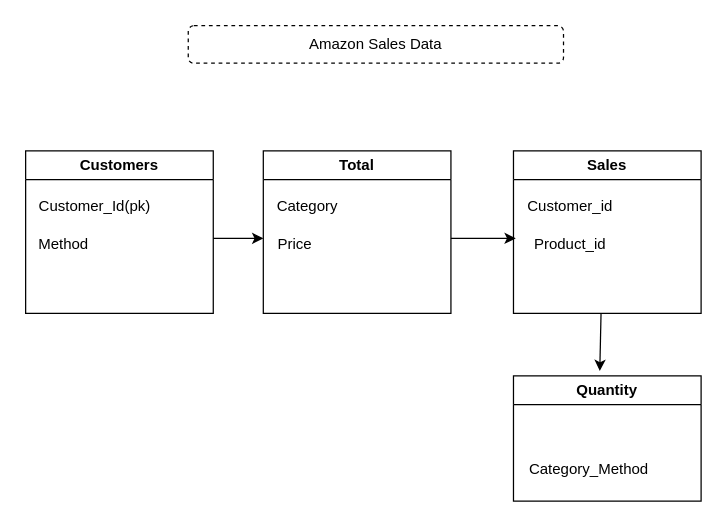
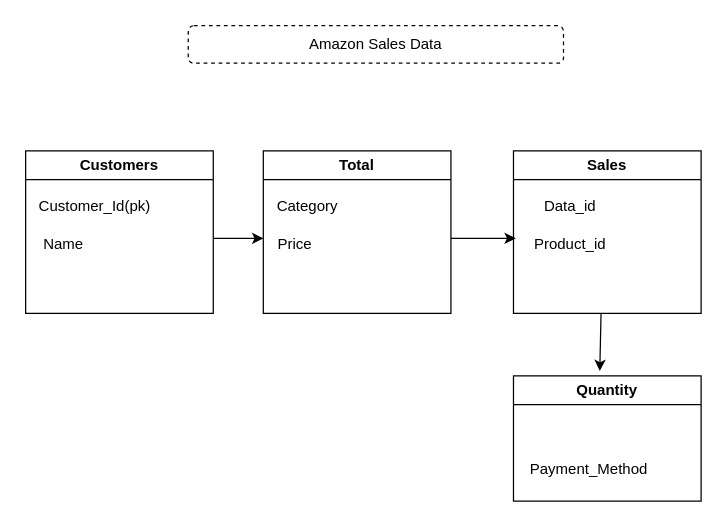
(570, 207) -> (570, 207)
(64, 244) -> (64, 244)
(589, 469) -> (589, 469)
